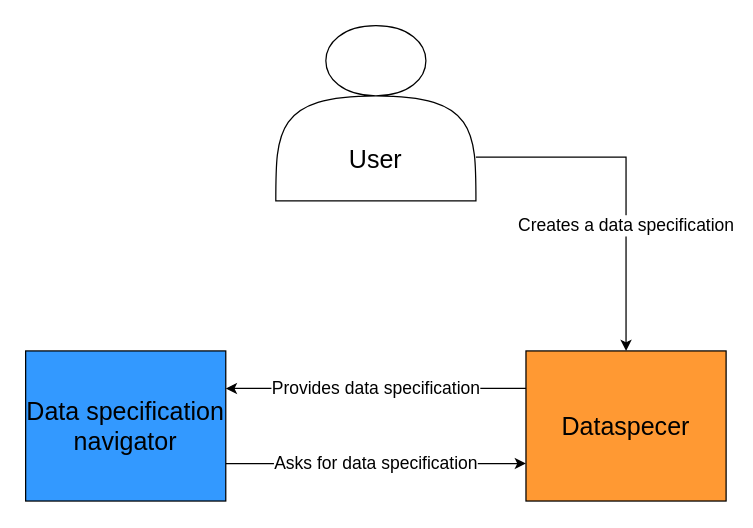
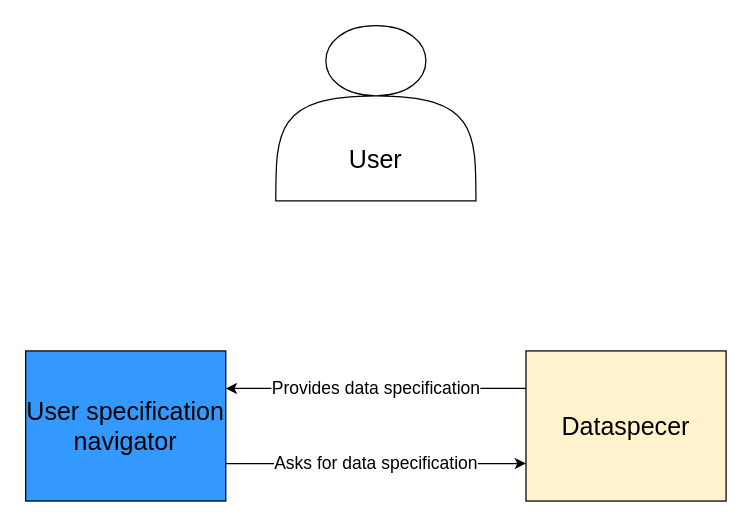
(626, 174) -> none
(126, 426) -> (126, 426)
(626, 426) -> (626, 426)
